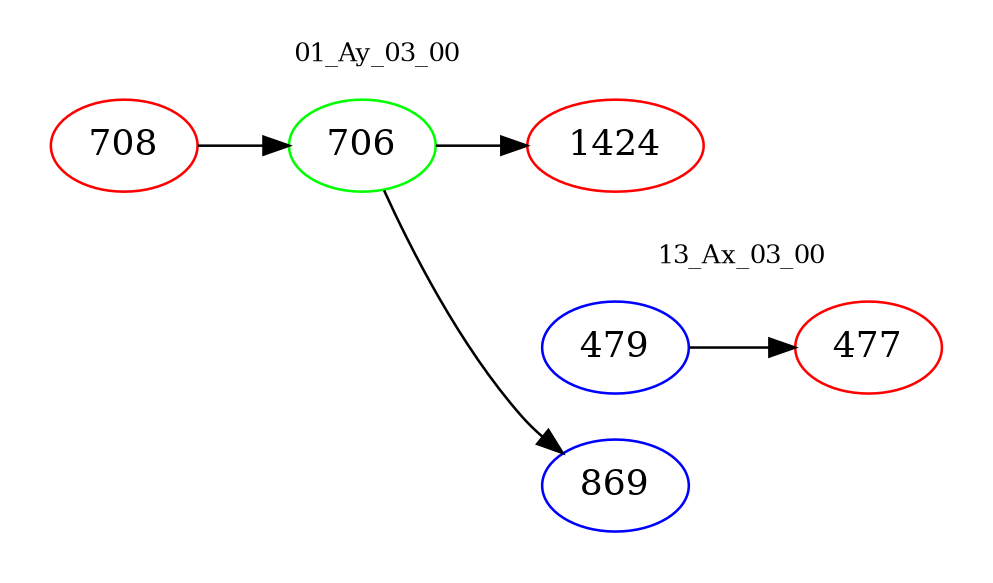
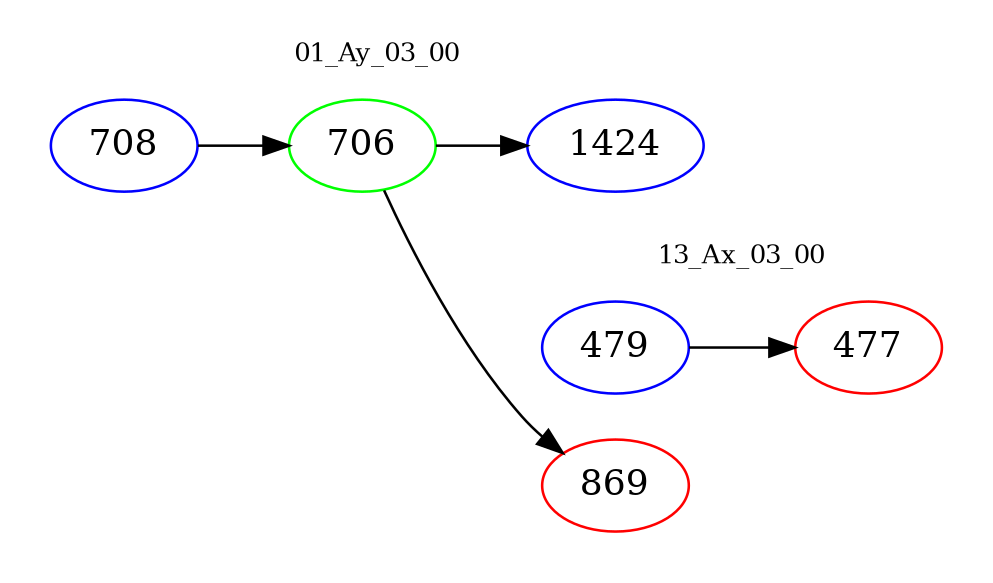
(124, 146) -> (124, 146)
(615, 146) -> (615, 146)
(615, 486) -> (615, 486)
